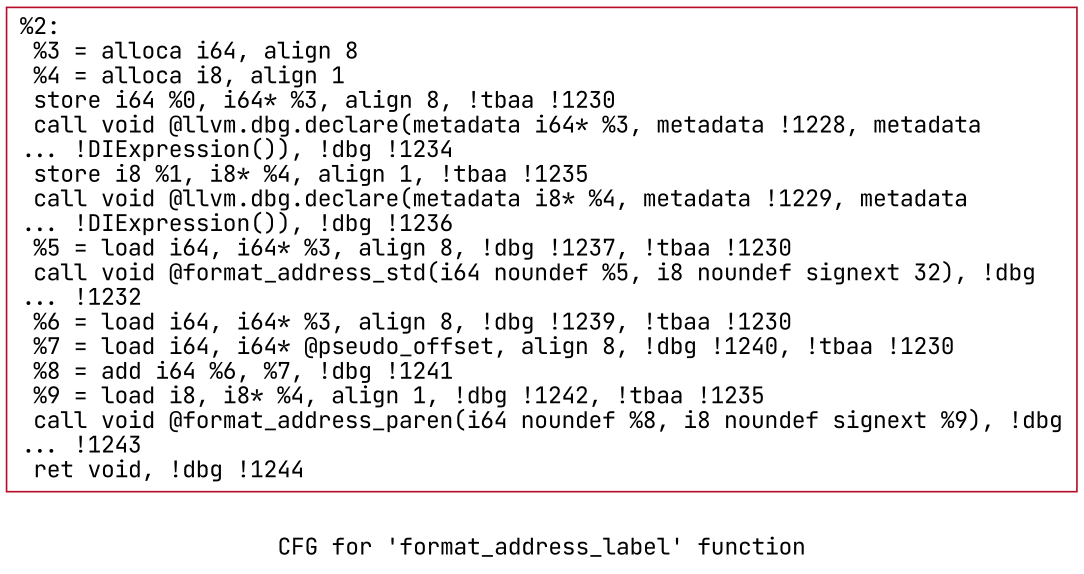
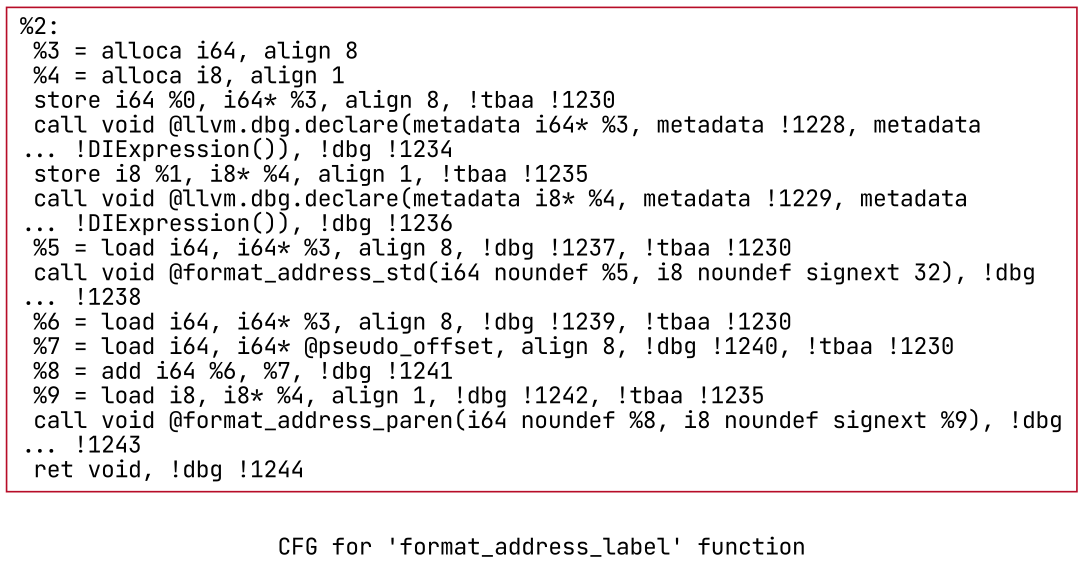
(81, 298) -> (81, 298)
